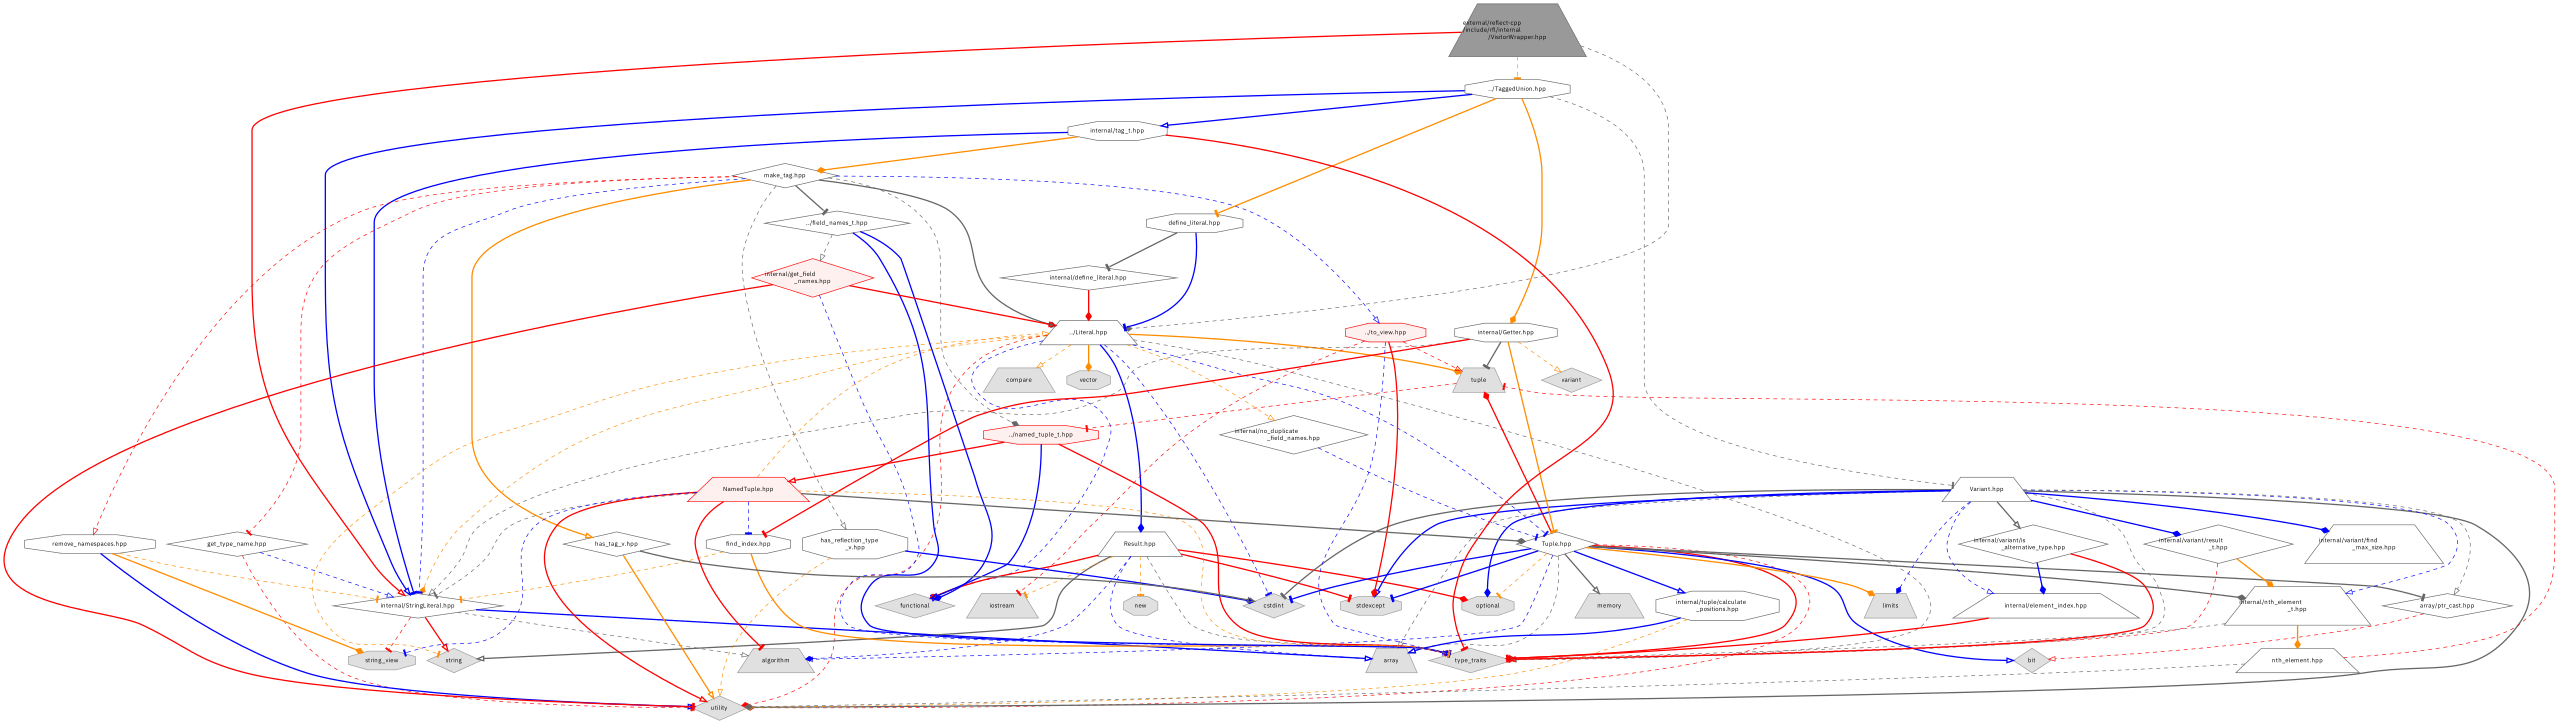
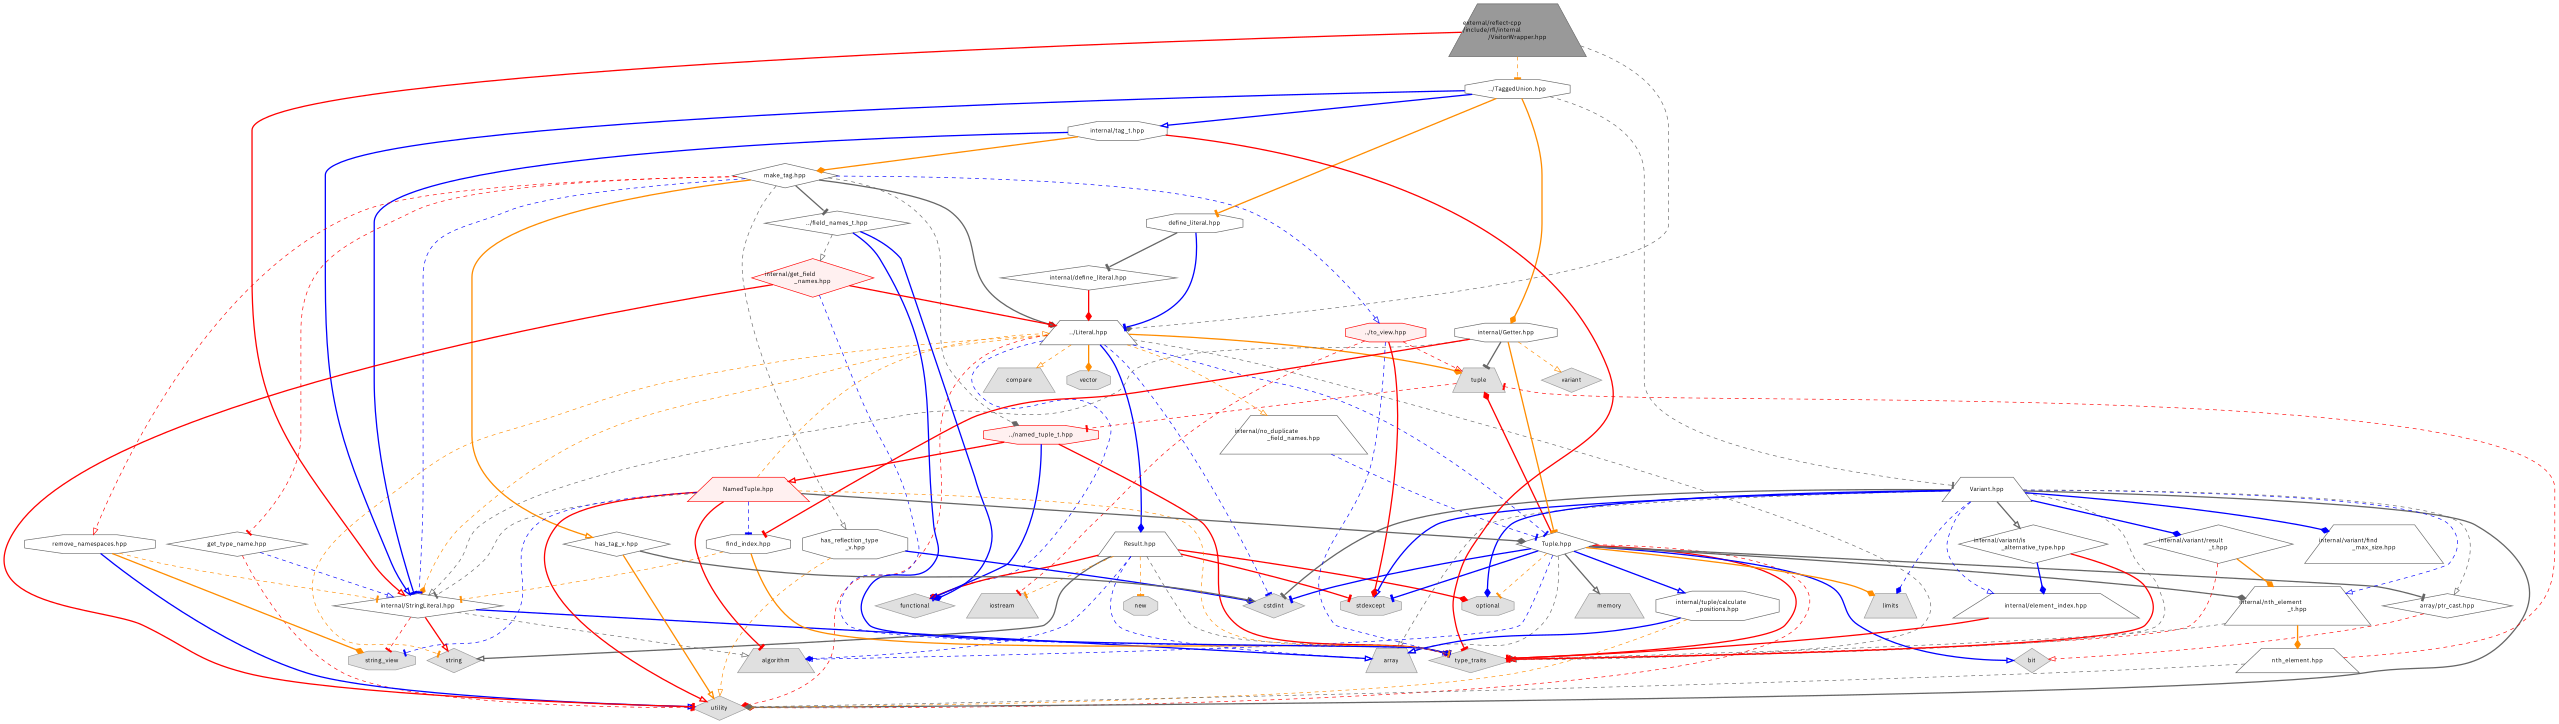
(1294, 435) -> (1294, 435)
